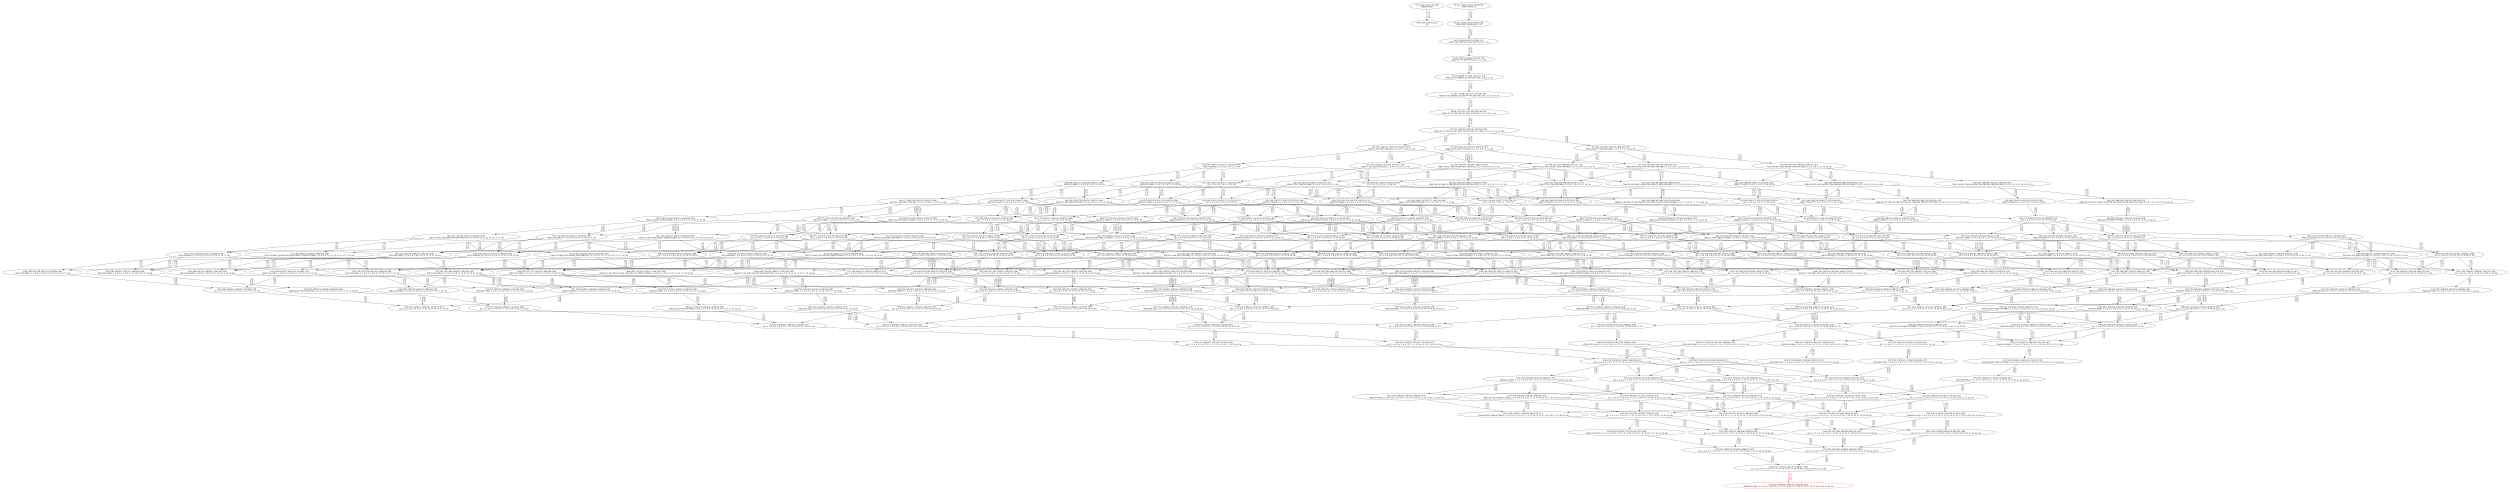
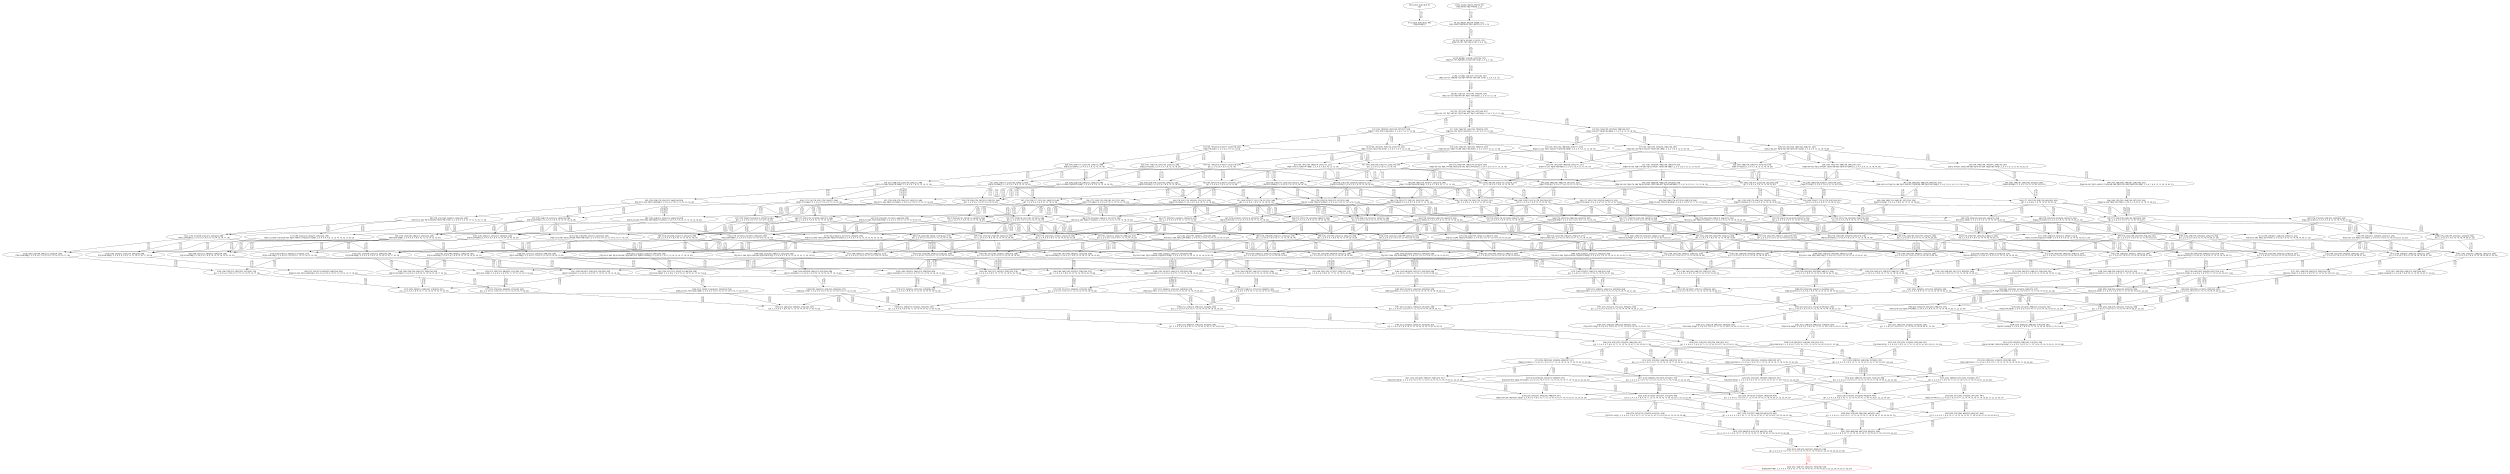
(1469, 6) -> none
(1427, 14) -> (1420, 14)
